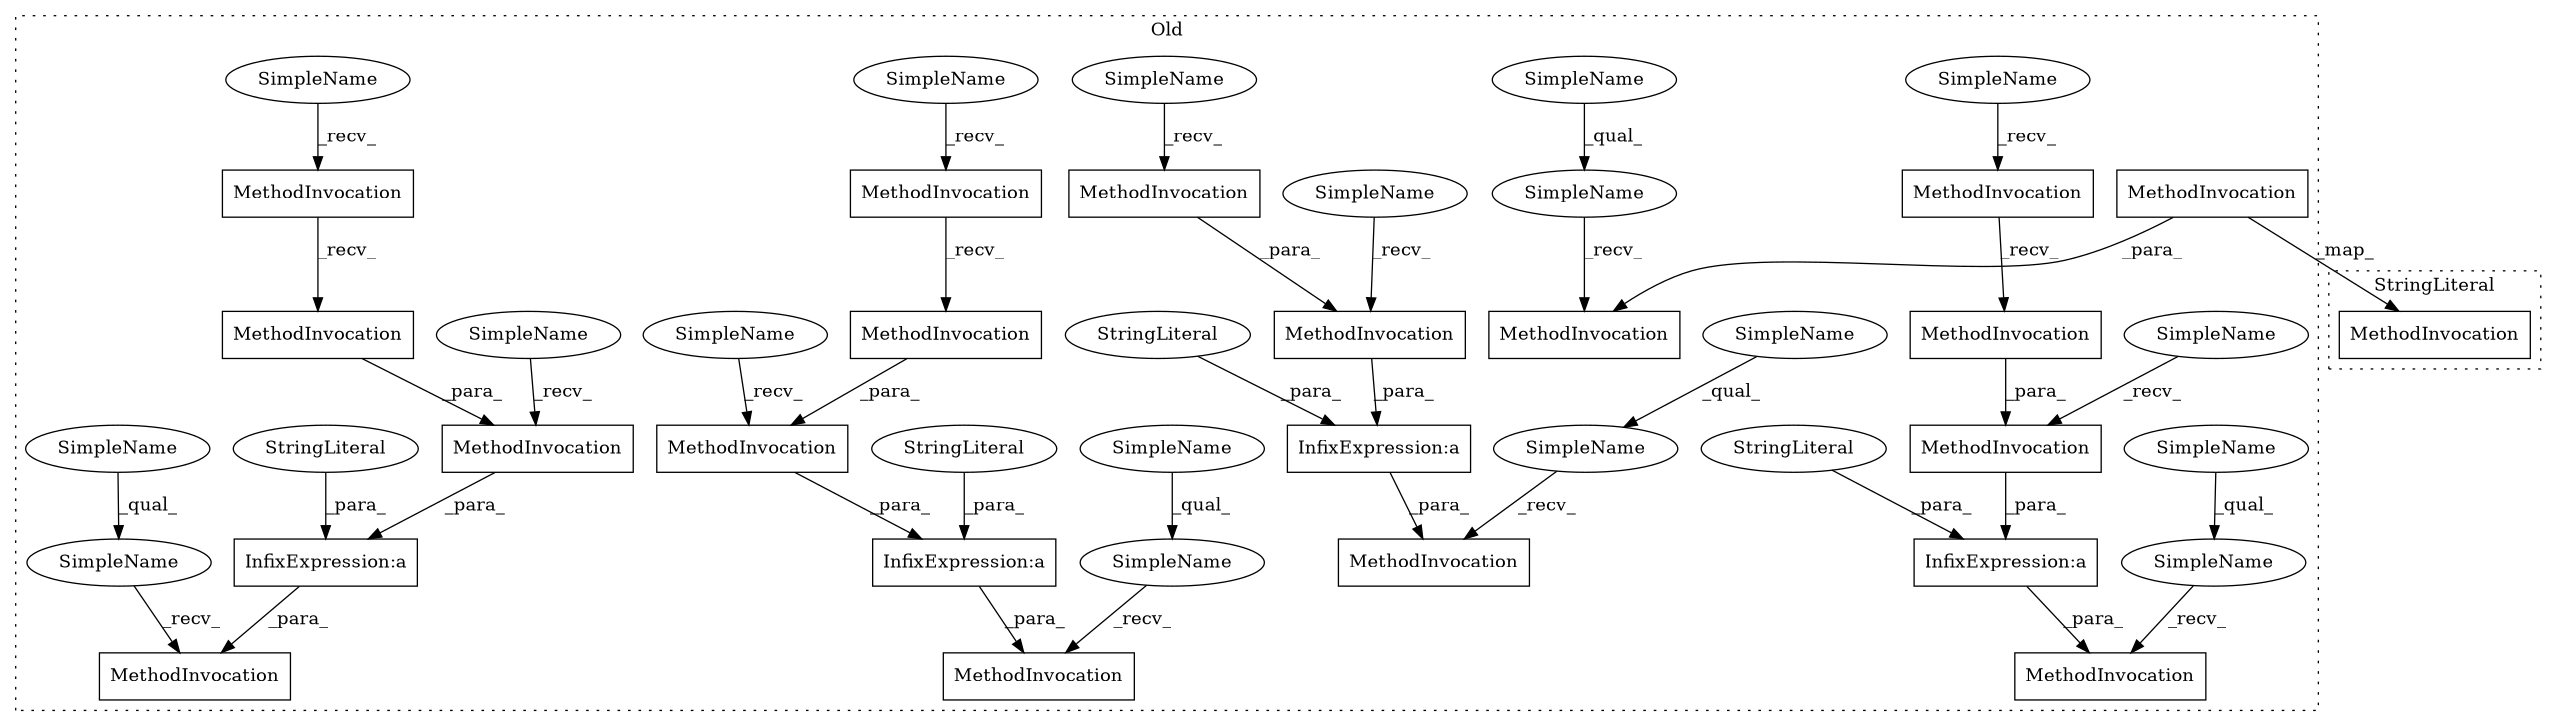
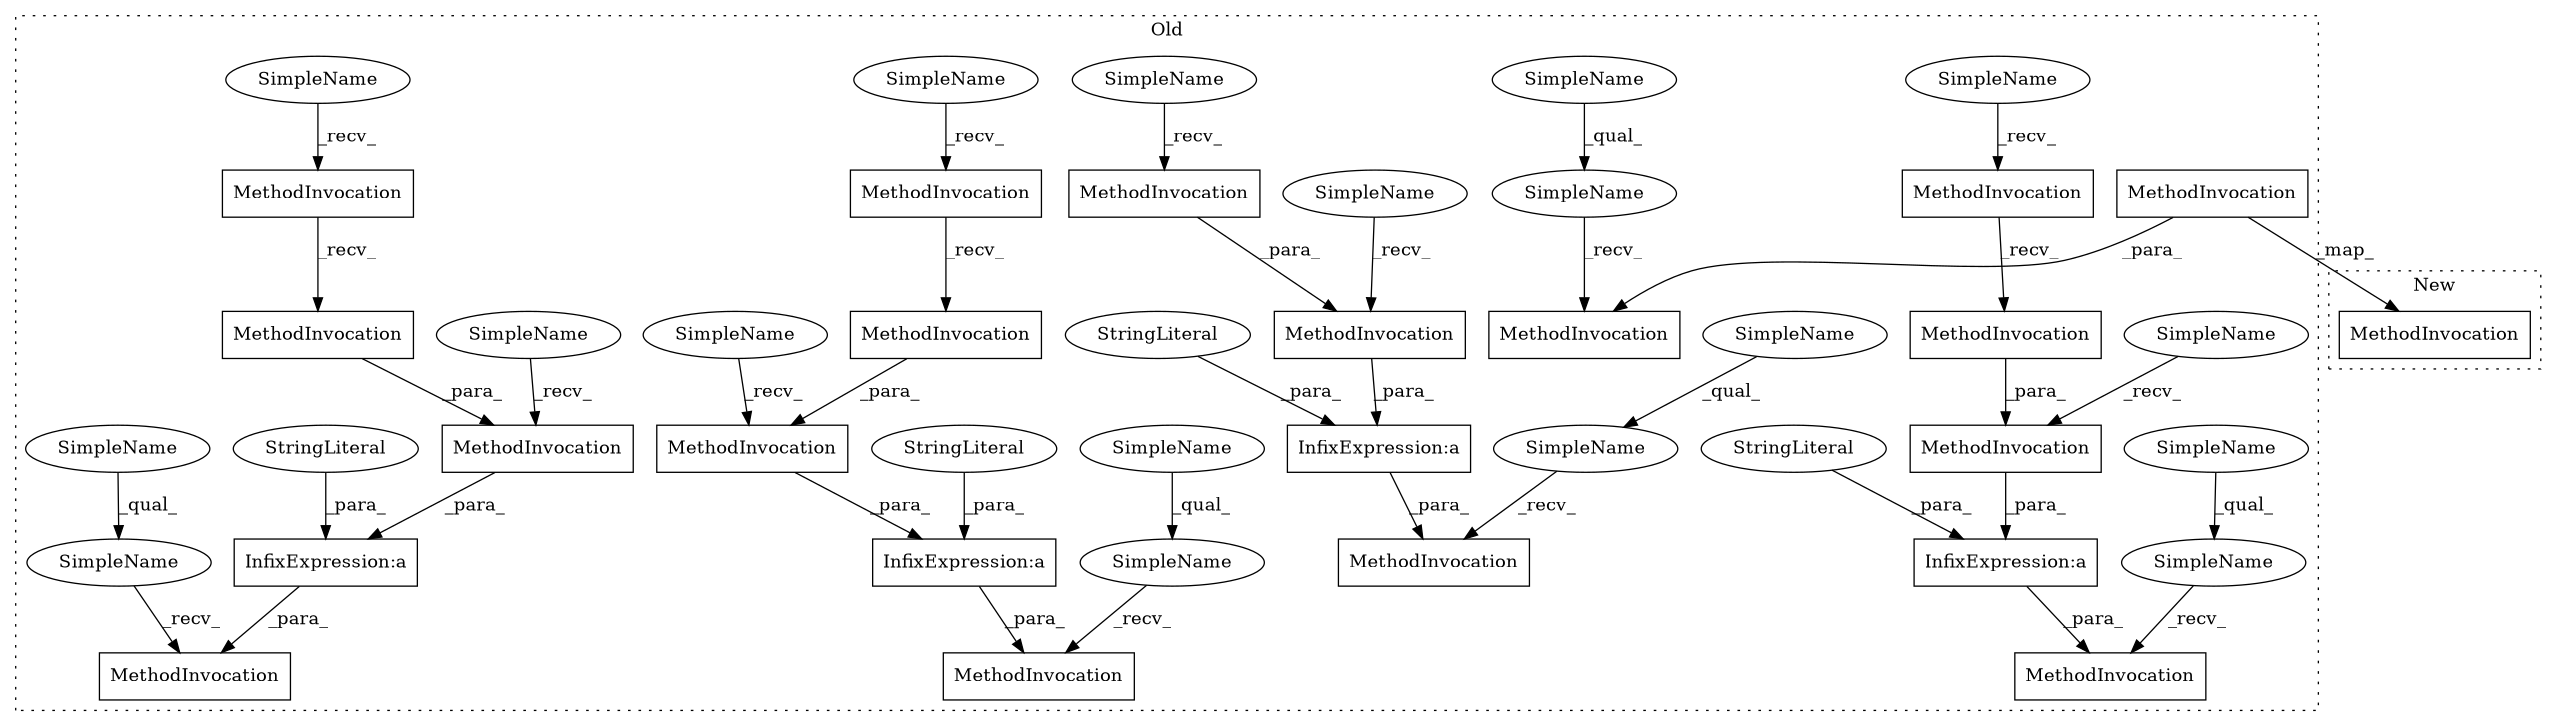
(2435, 286) -> (2435, 286)
